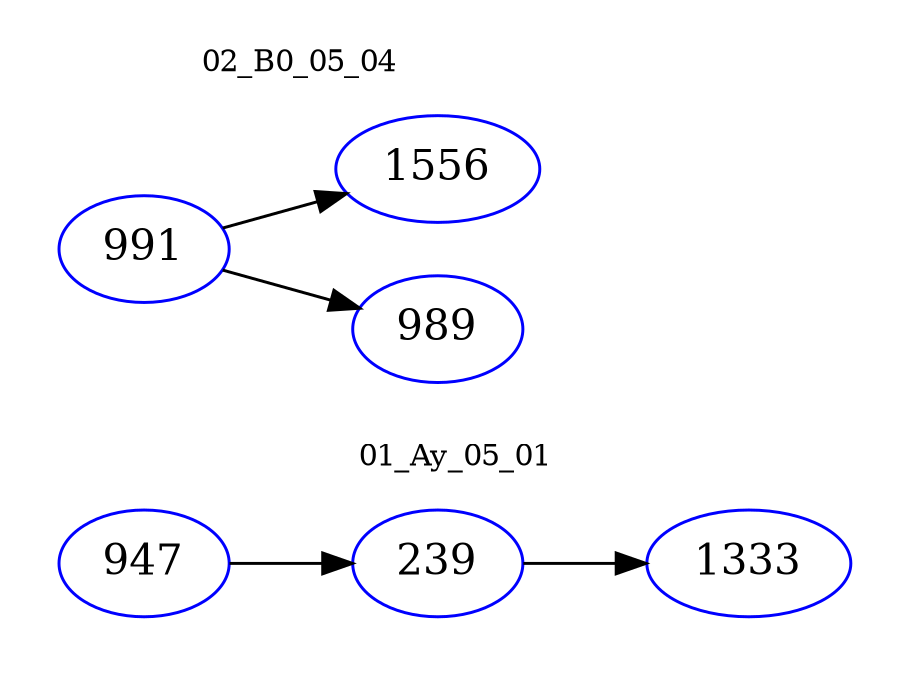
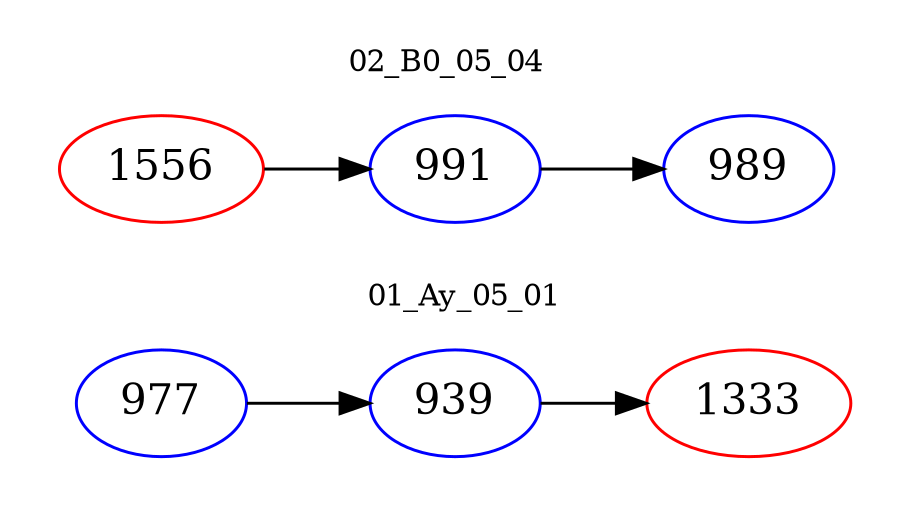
(438, 169) -> (161, 169)
(270, 215) -> (302, 169)
(144, 563) -> (161, 403)
(438, 563) -> (455, 403)
(749, 563) -> (749, 403)
